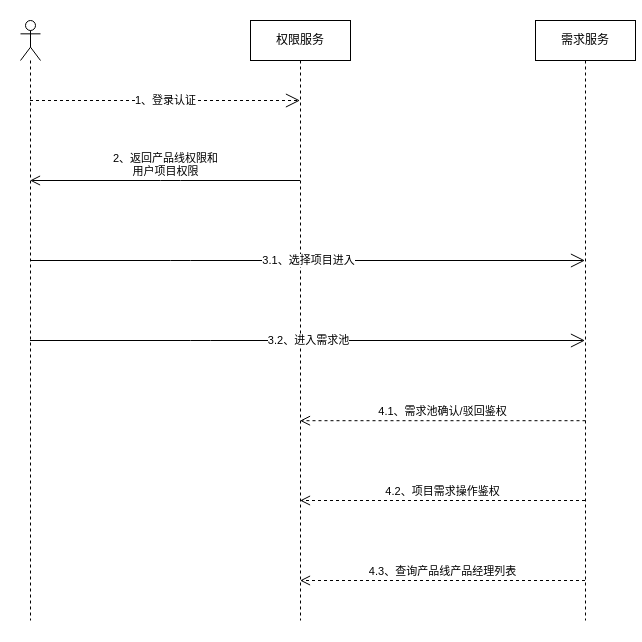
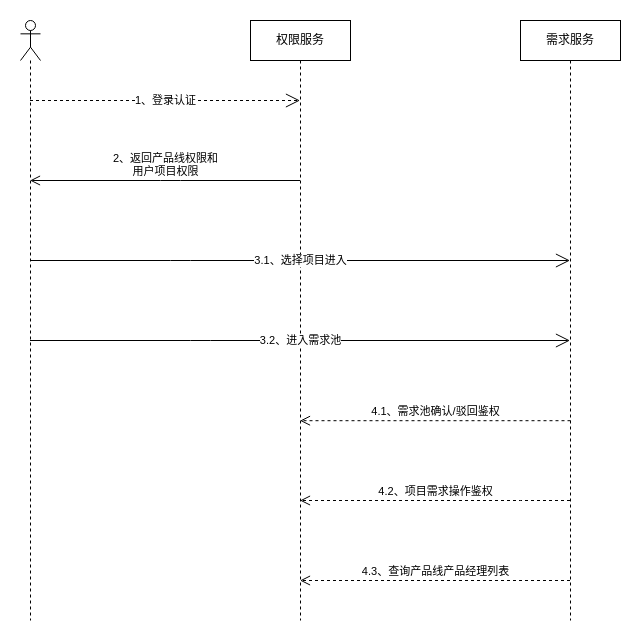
(586, 321) -> (571, 321)
